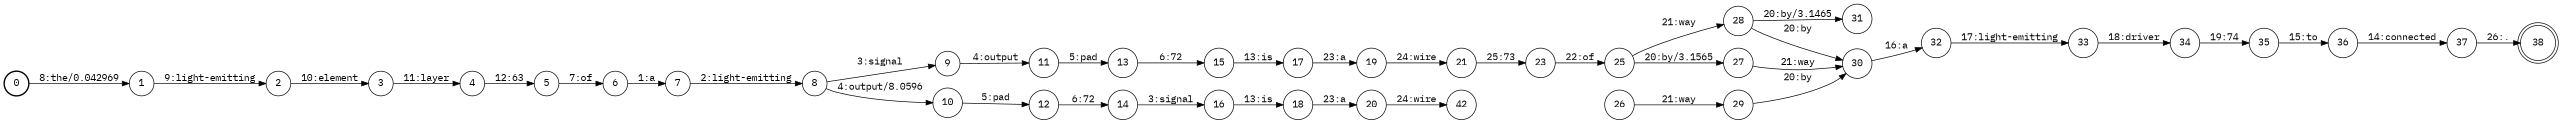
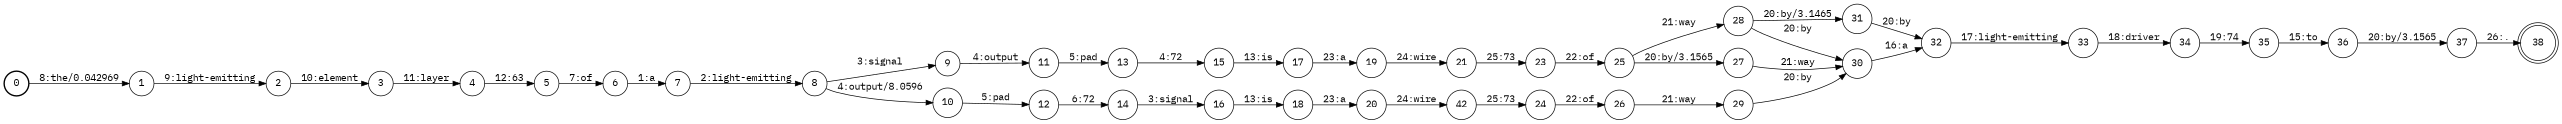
none -> (1893, 30)
(2402, 38) -> (2402, 38)
(1171, 58) -> (1171, 58)
none -> (1540, 105)
